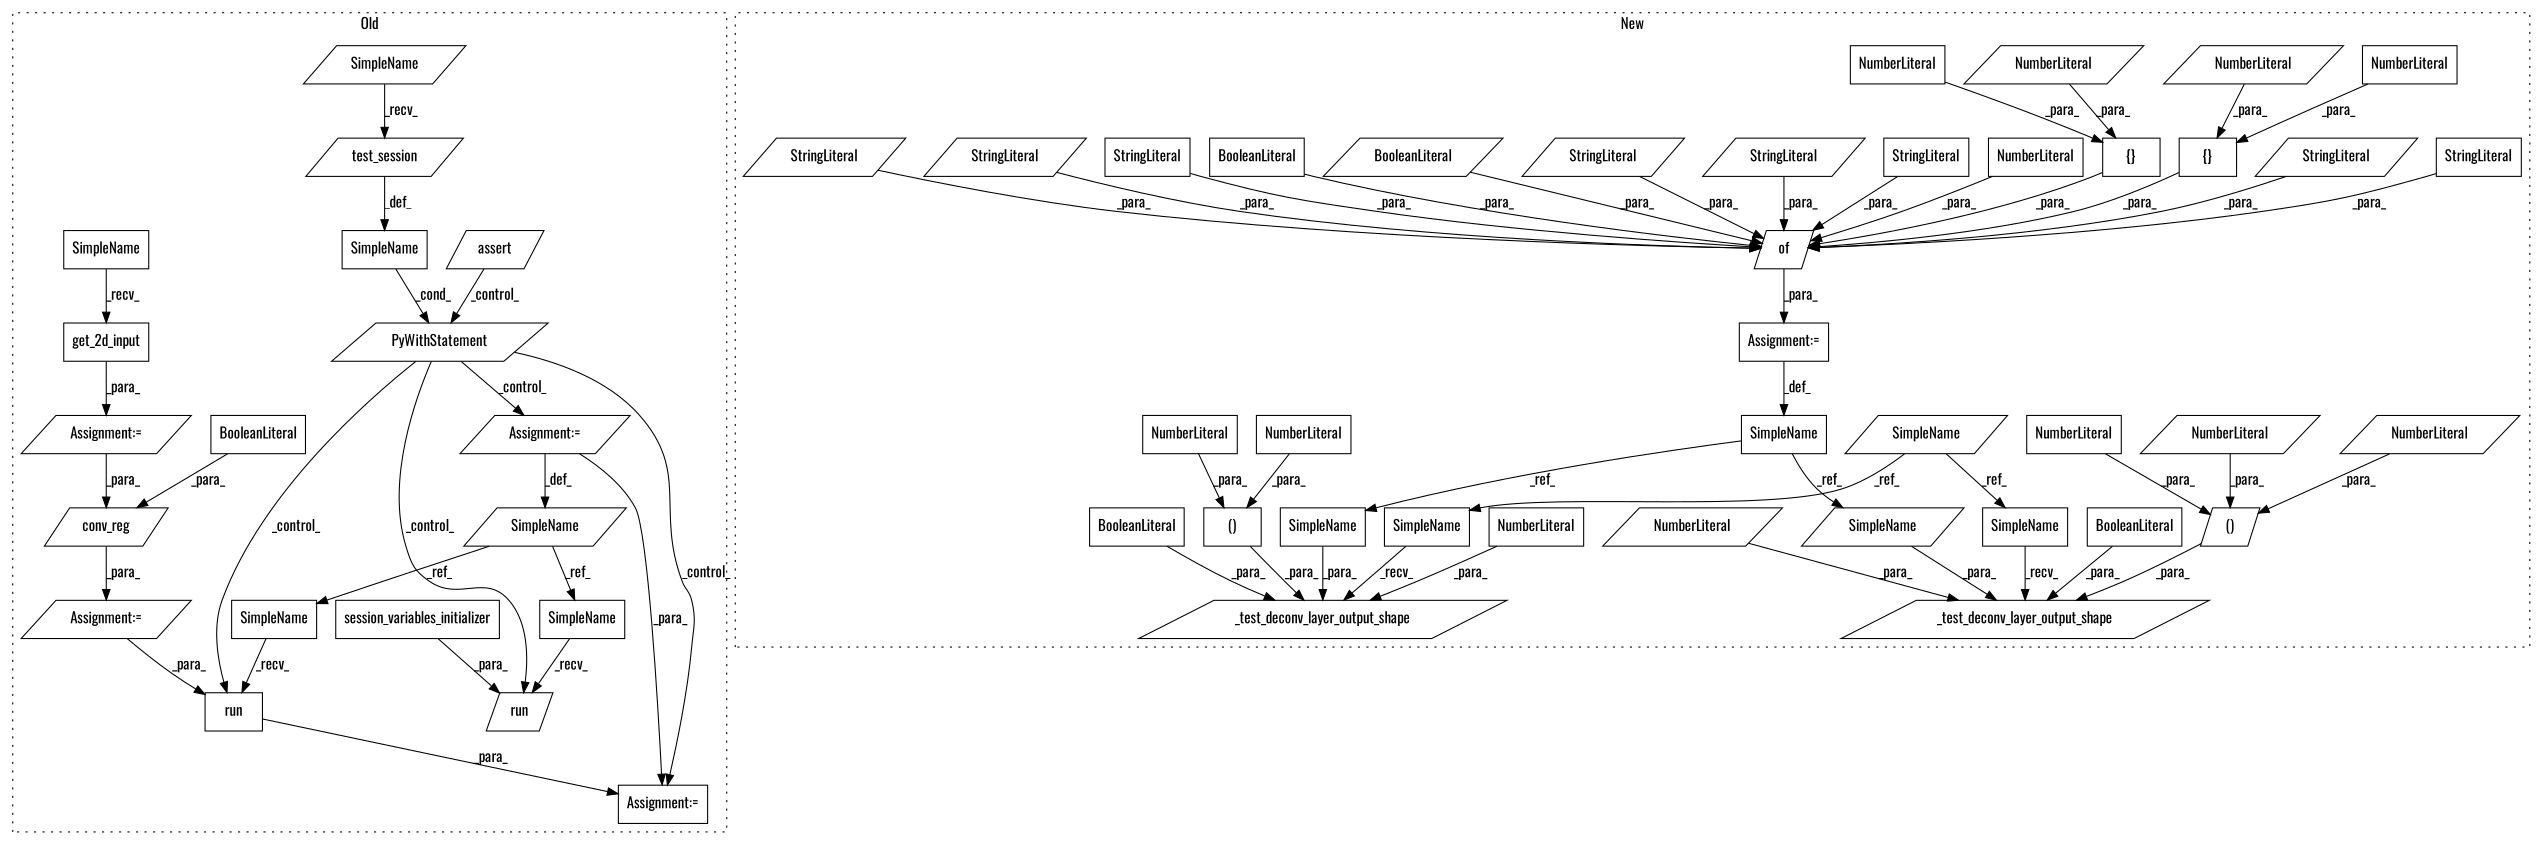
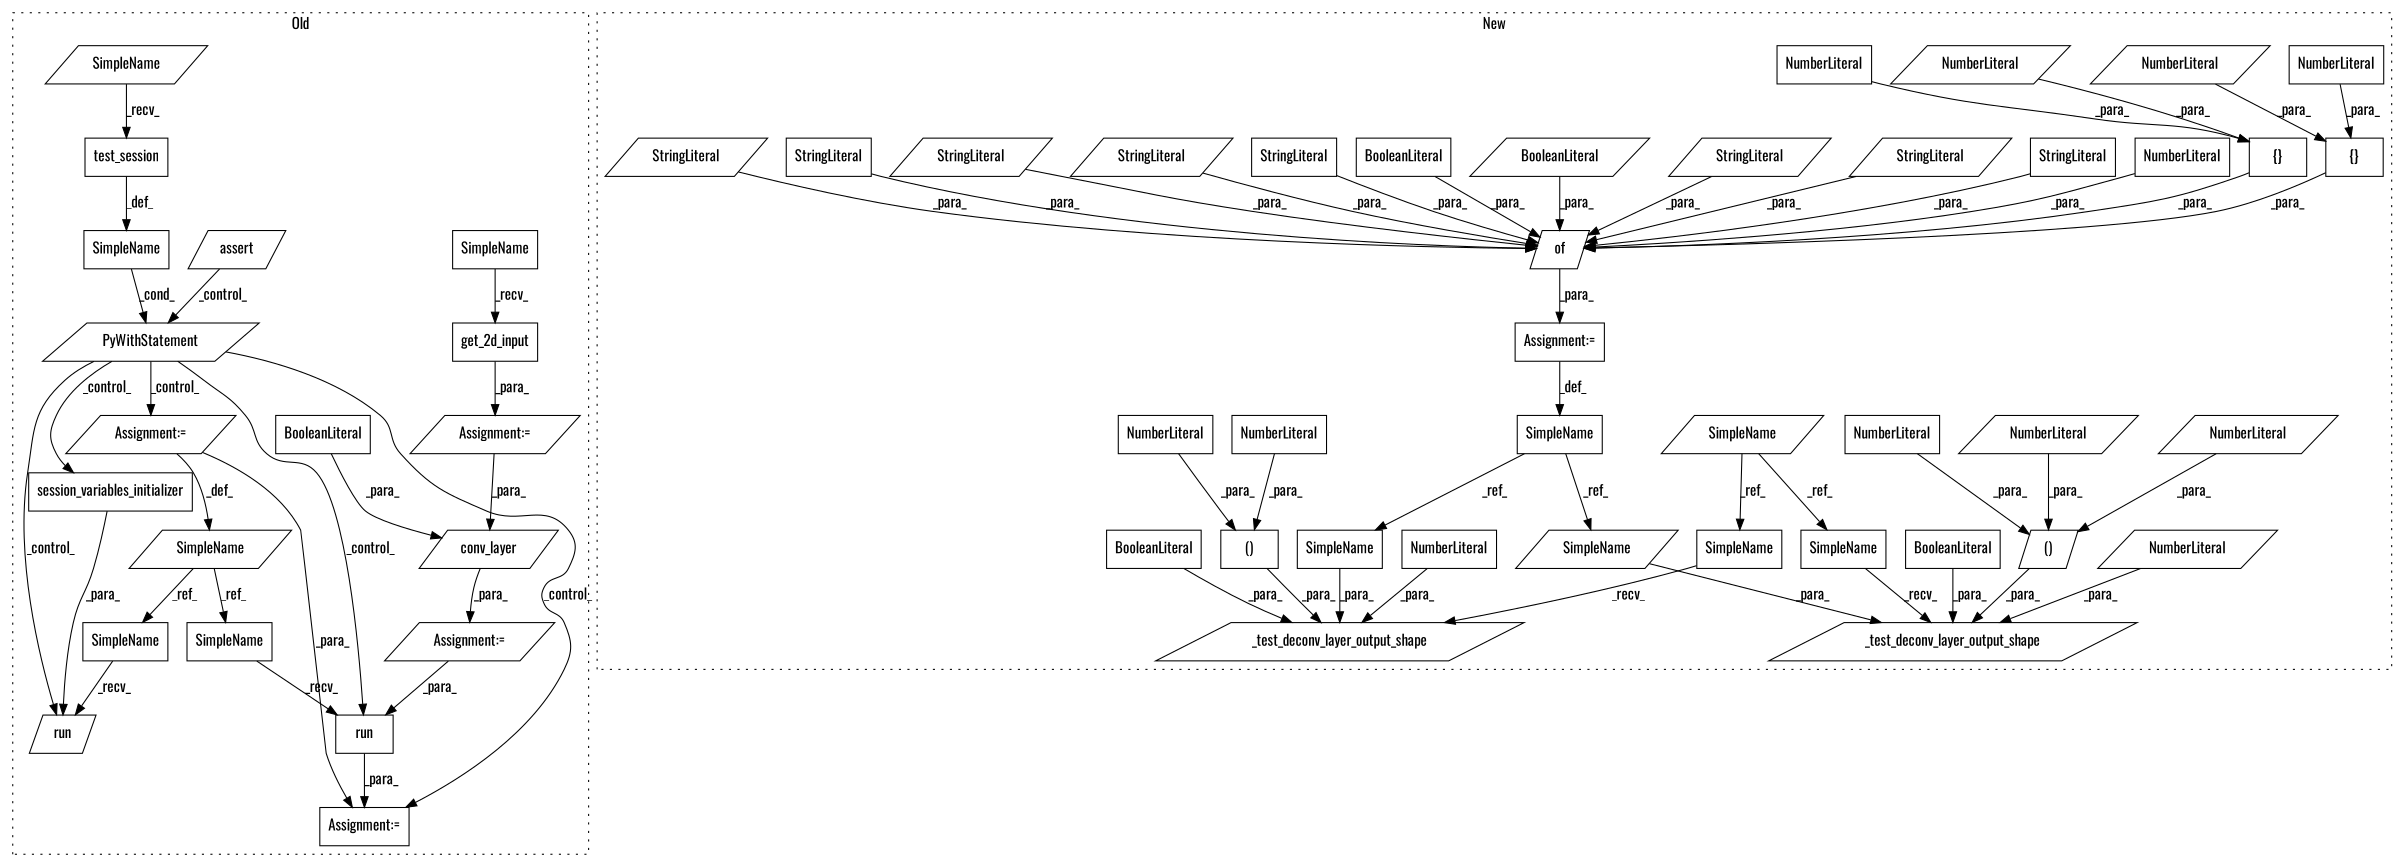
(385, 157) -> (126, 157)
none -> (62, 405)
(106, 527) -> (489, 549)
